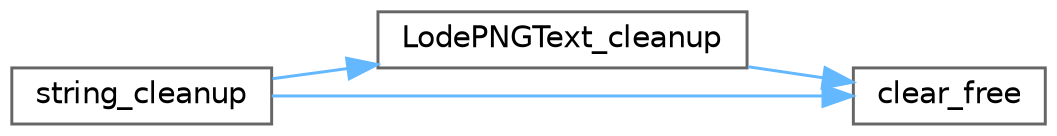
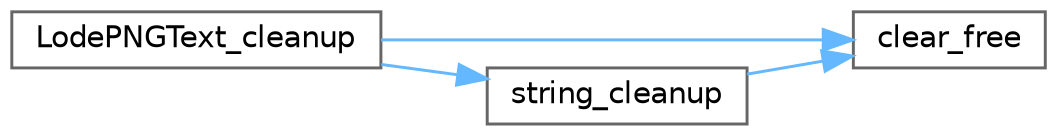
(310, 74) -> (419, 70)
